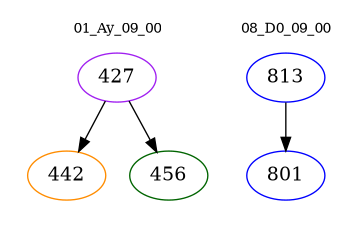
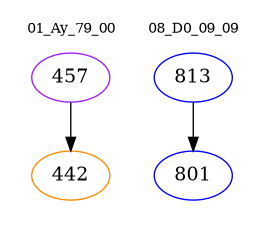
(118, 29) -> (71, 29)
(287, 29) -> (194, 29)
(117, 78) -> (71, 78)
(169, 176) -> none
